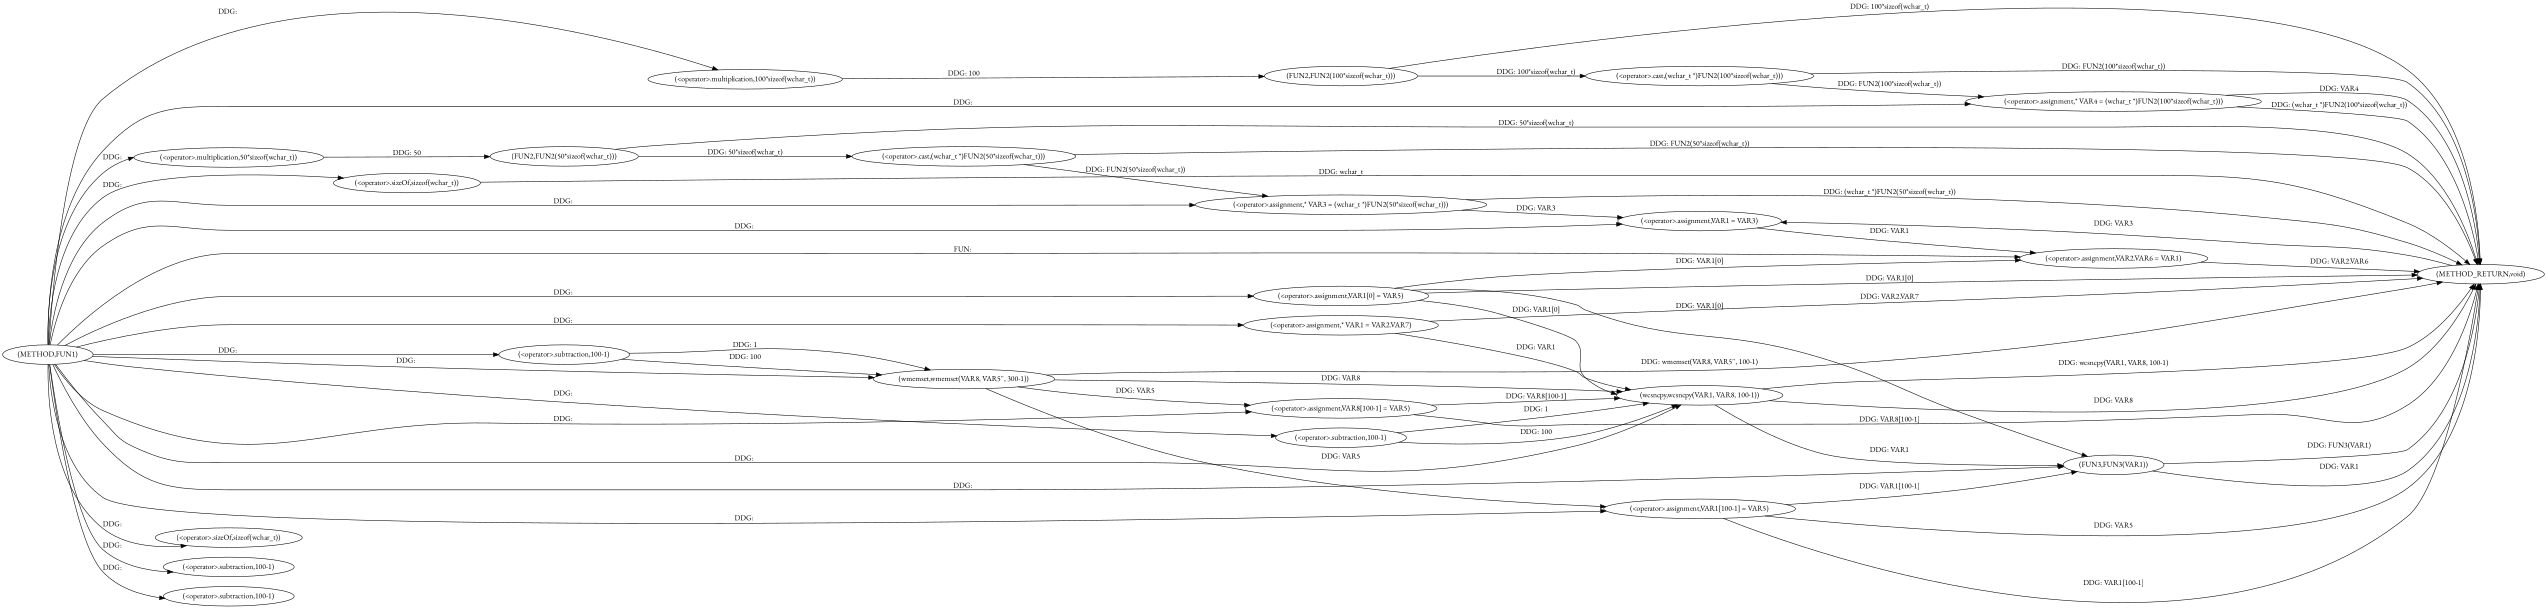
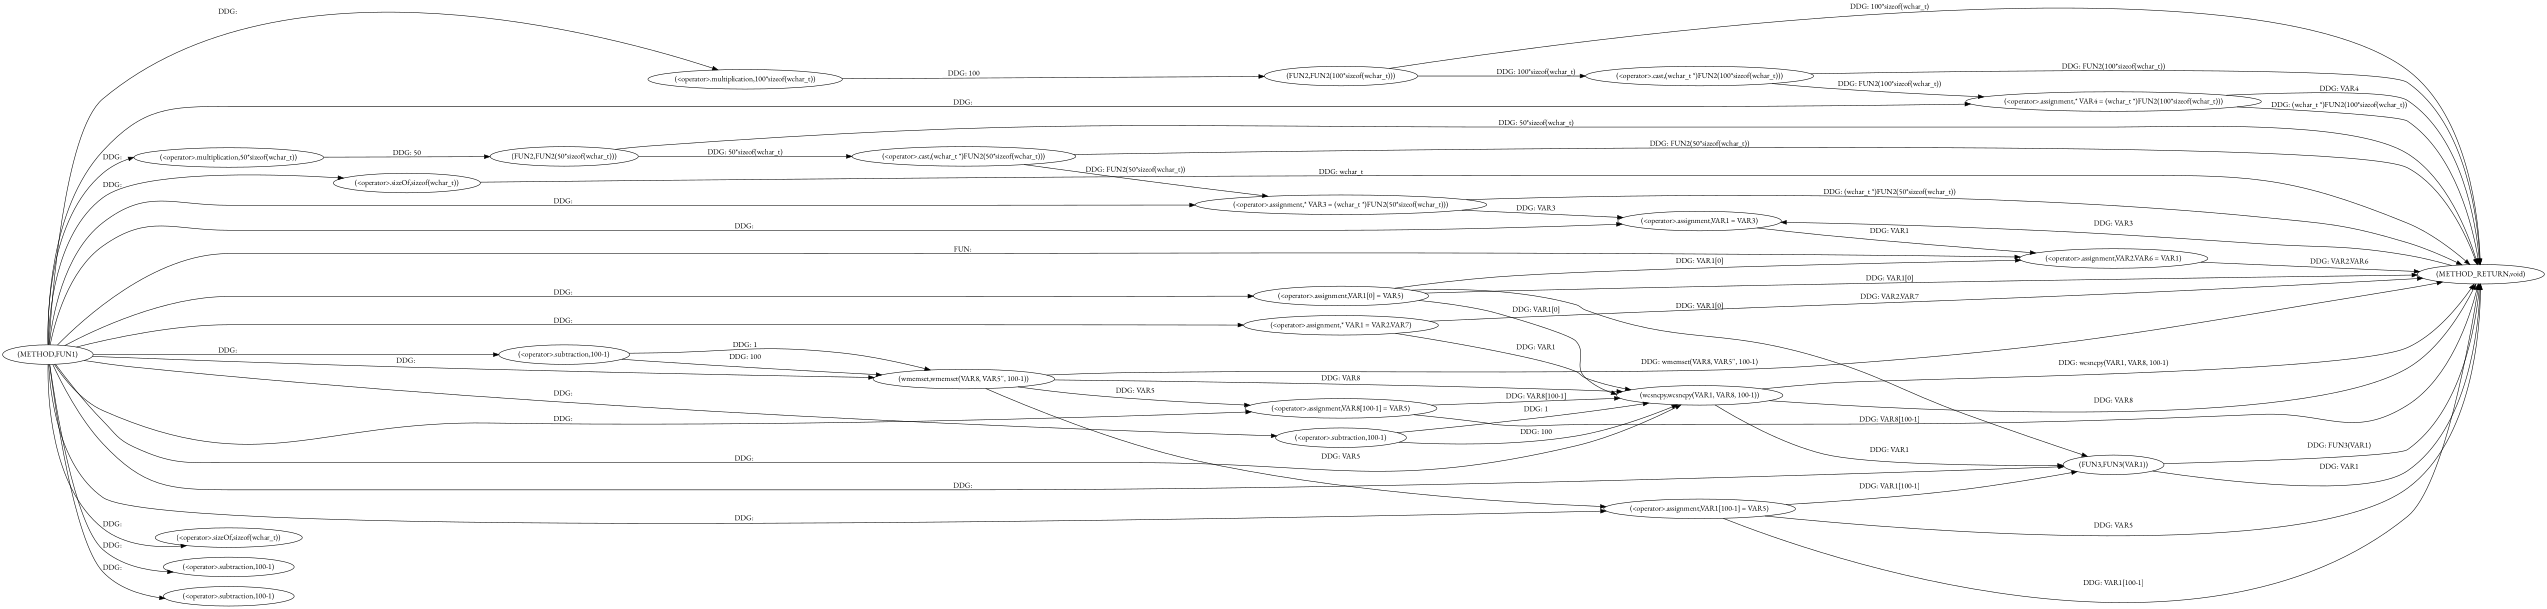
(964, 379) -> (964, 379)
